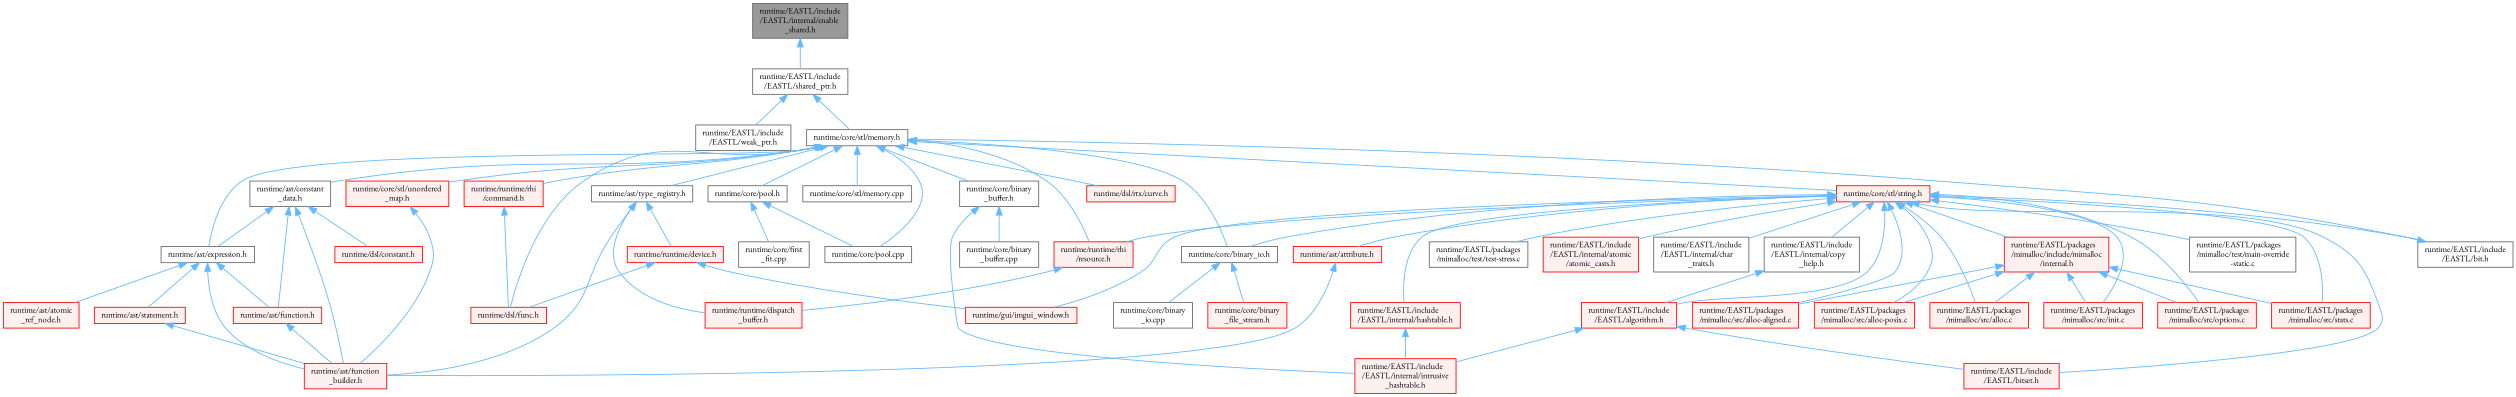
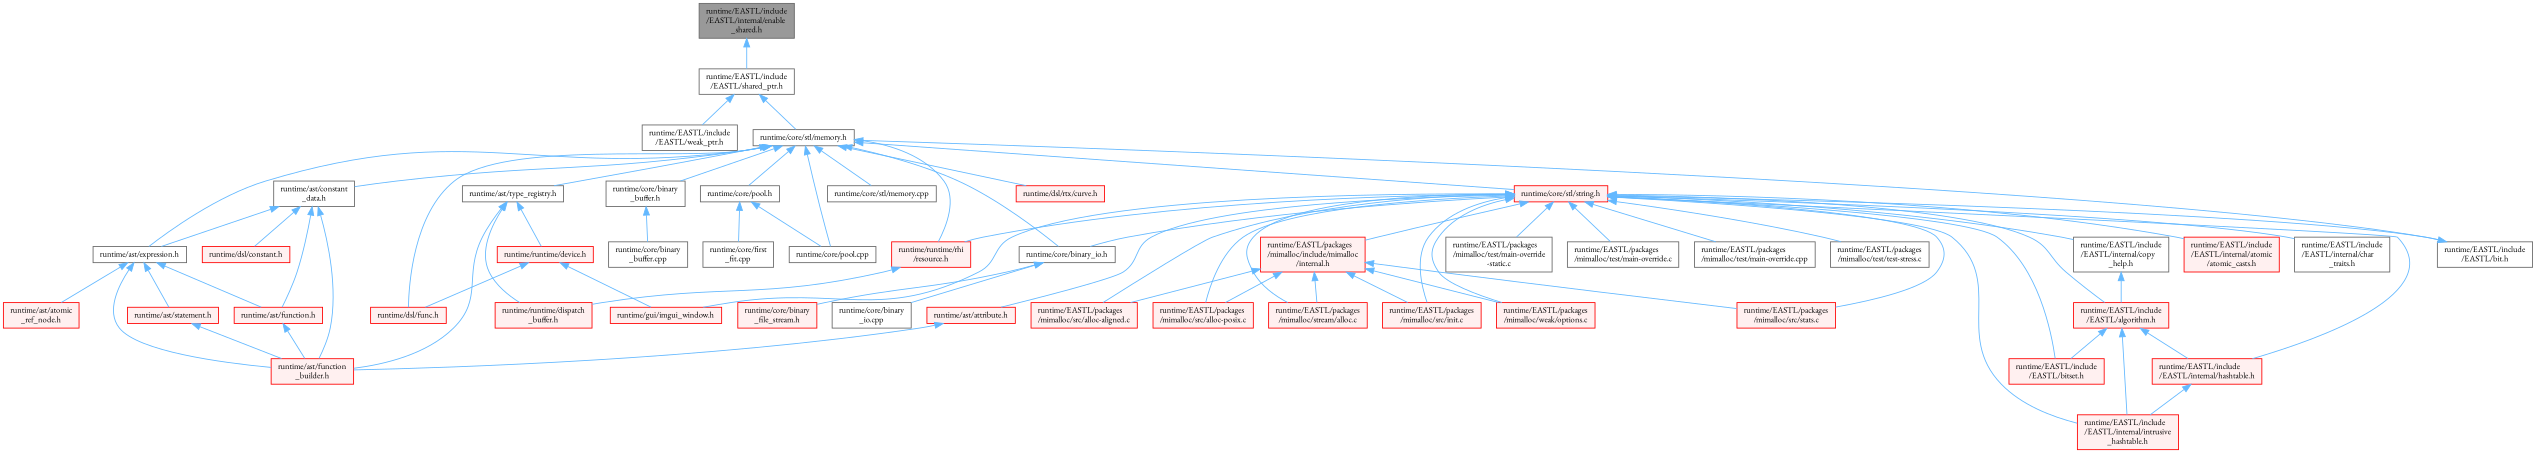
(397, 194) -> none
(504, 194) -> none
none -> (1623, 255)
none -> (1755, 255)
(1979, 315) -> (1318, 315)
(2207, 315) -> (1546, 315)
none -> (2168, 346)
(1080, 355) -> (1937, 231)
